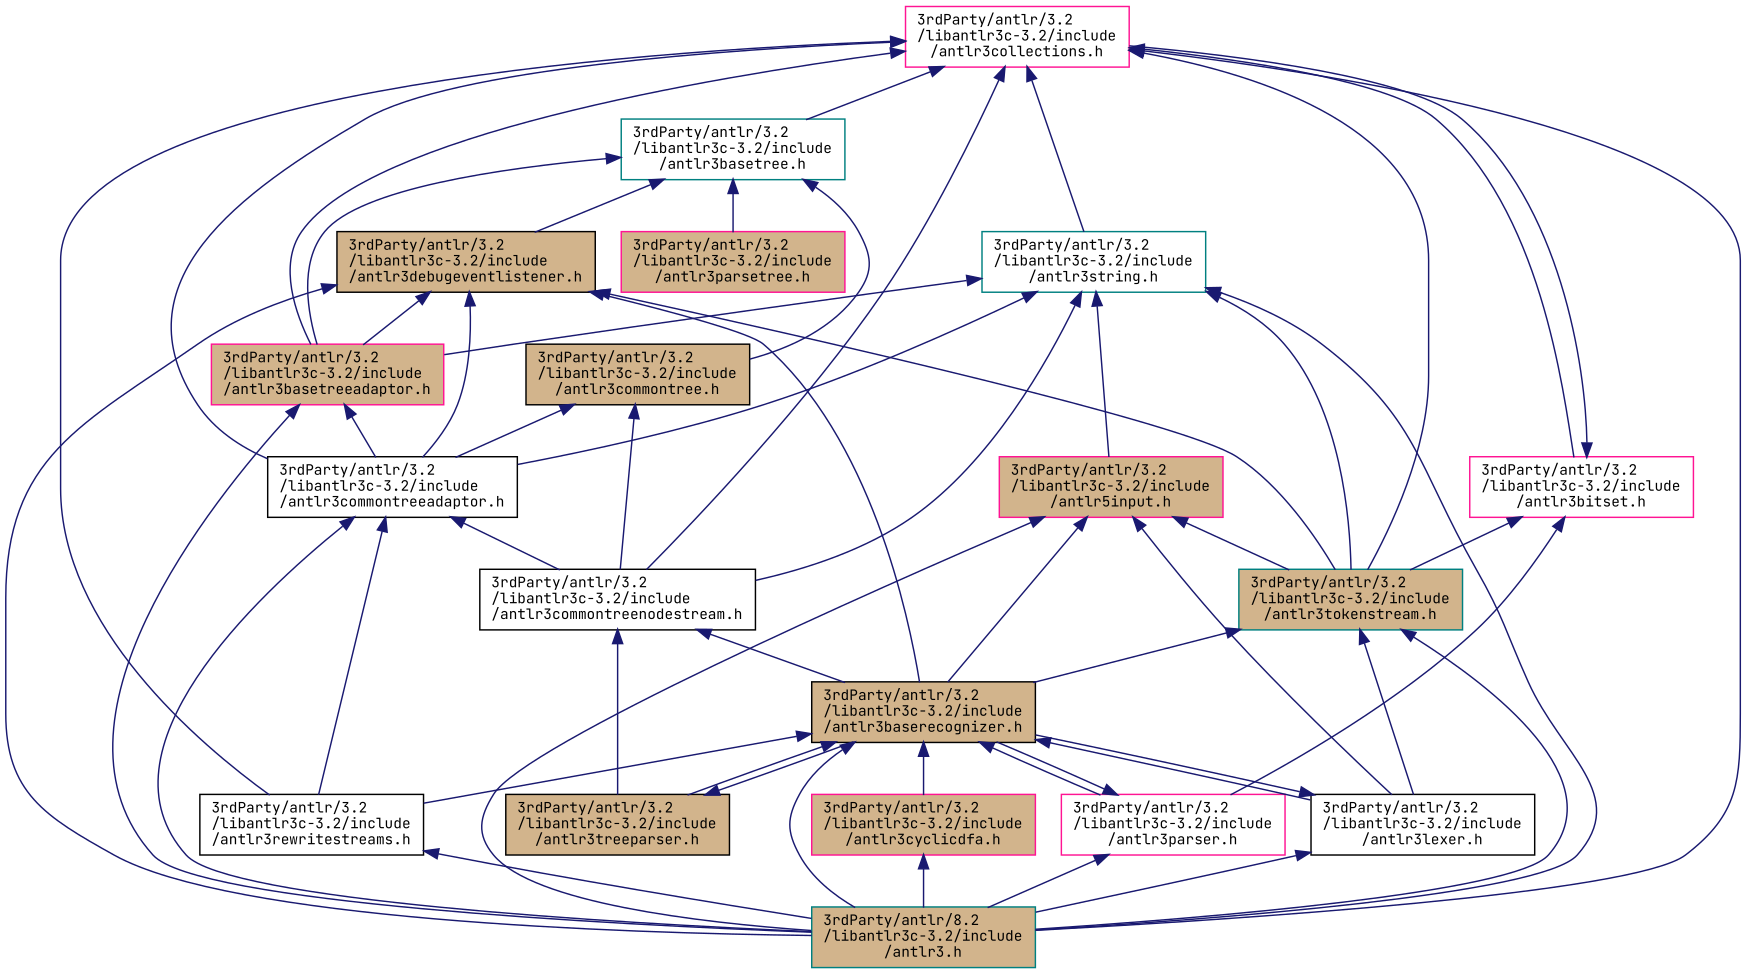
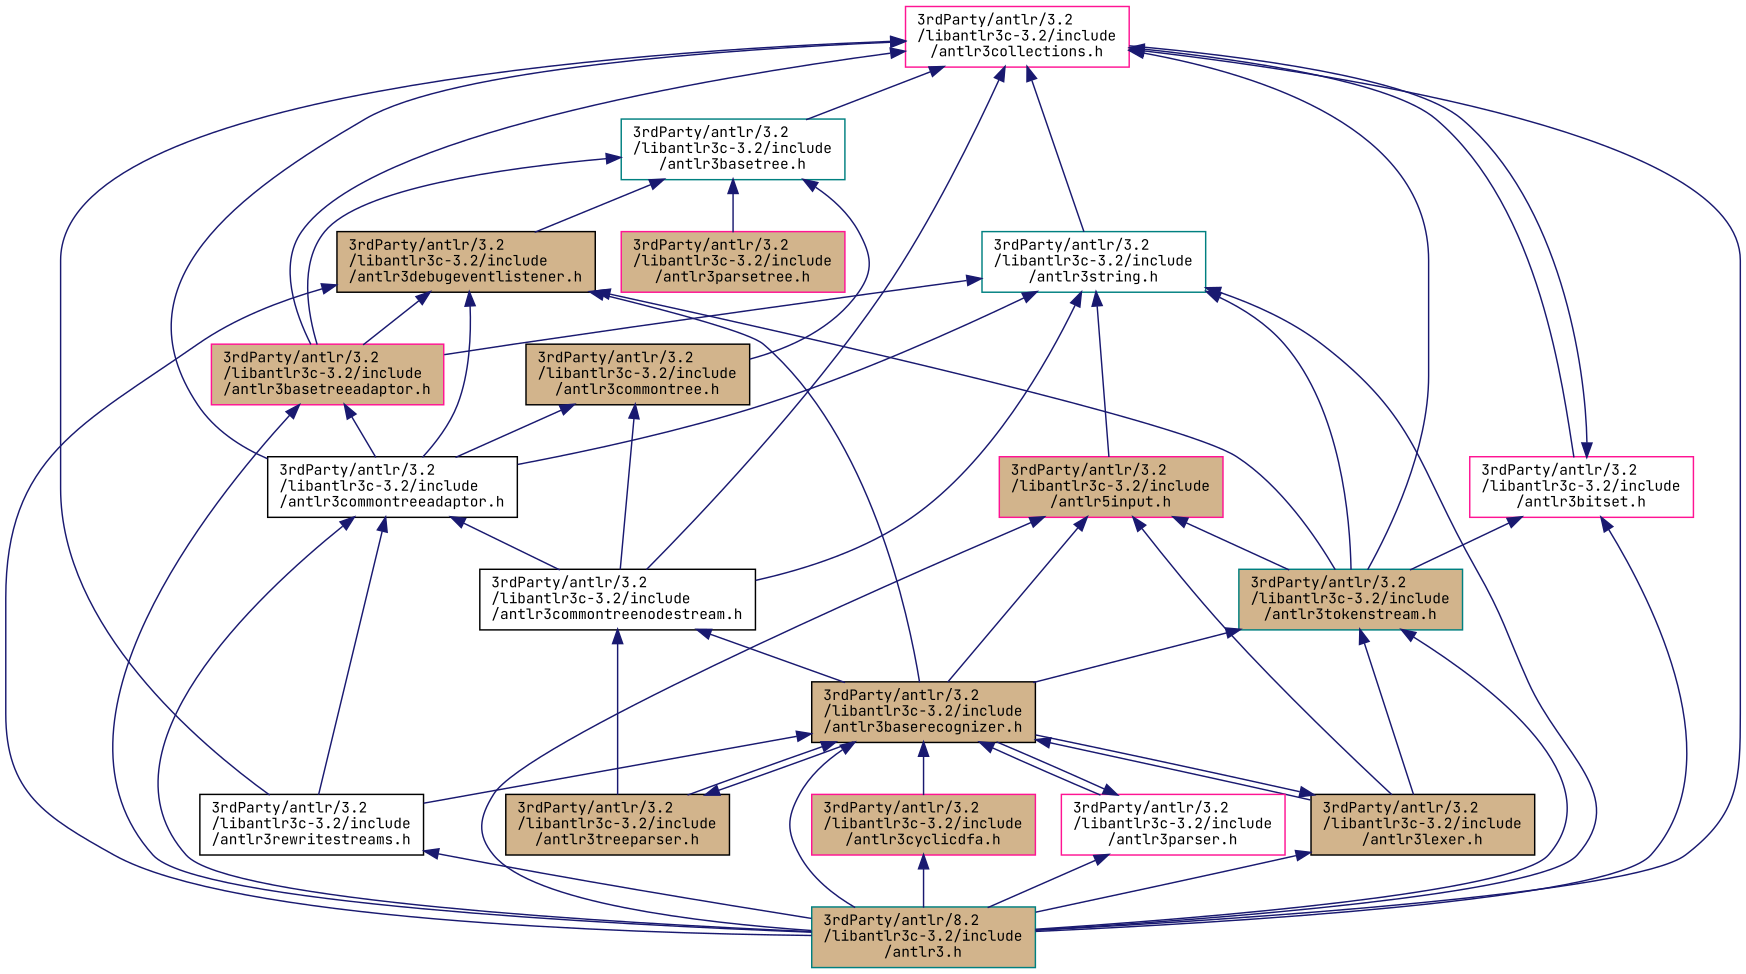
(1412, 683) -> (1637, 862)
(1423, 825) -> (1423, 825)
